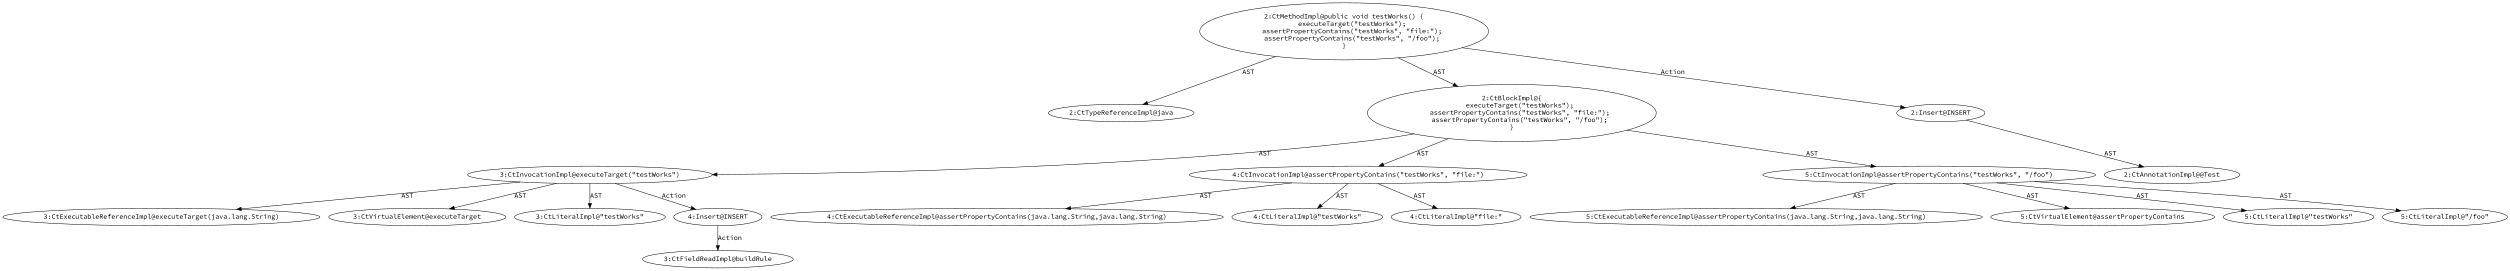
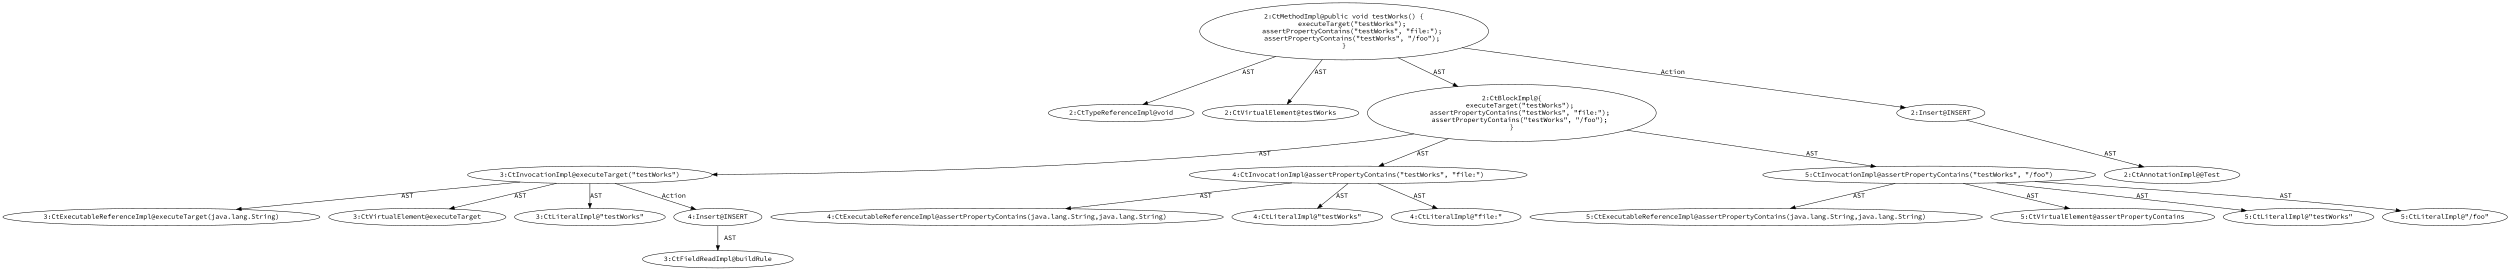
(1121, 113) -> (1121, 113)
none -> (1281, 113)
(730, 238) -> (730, 238)
